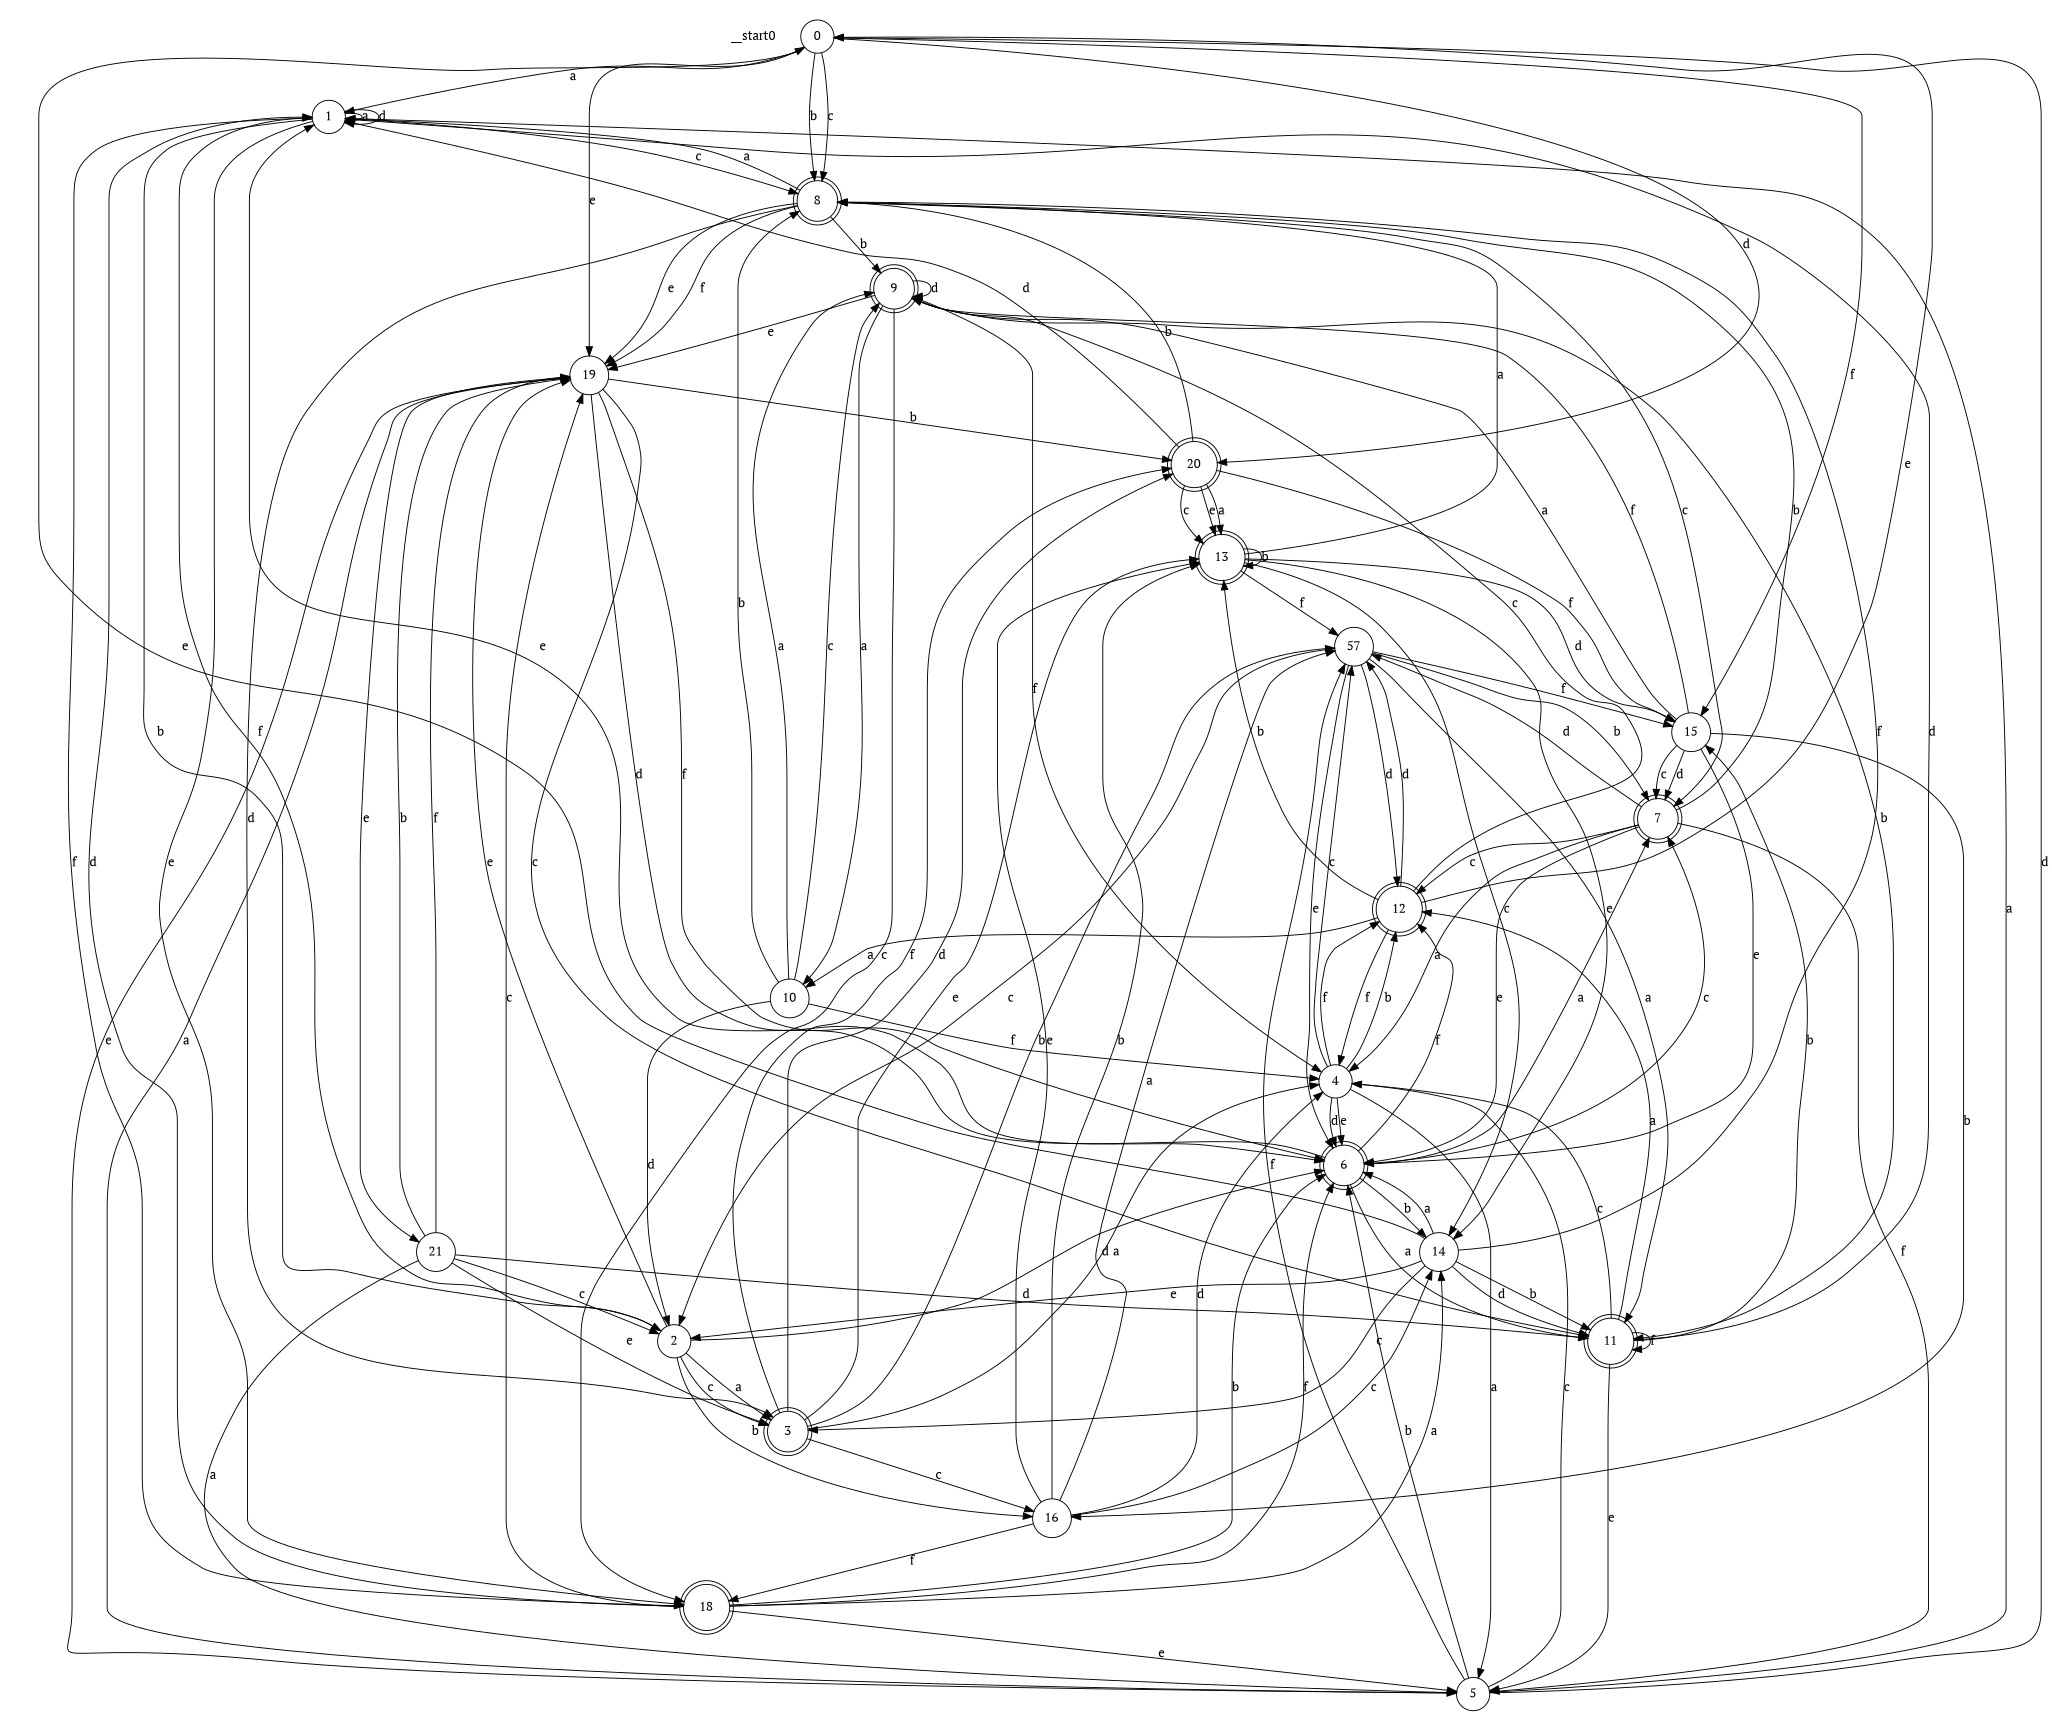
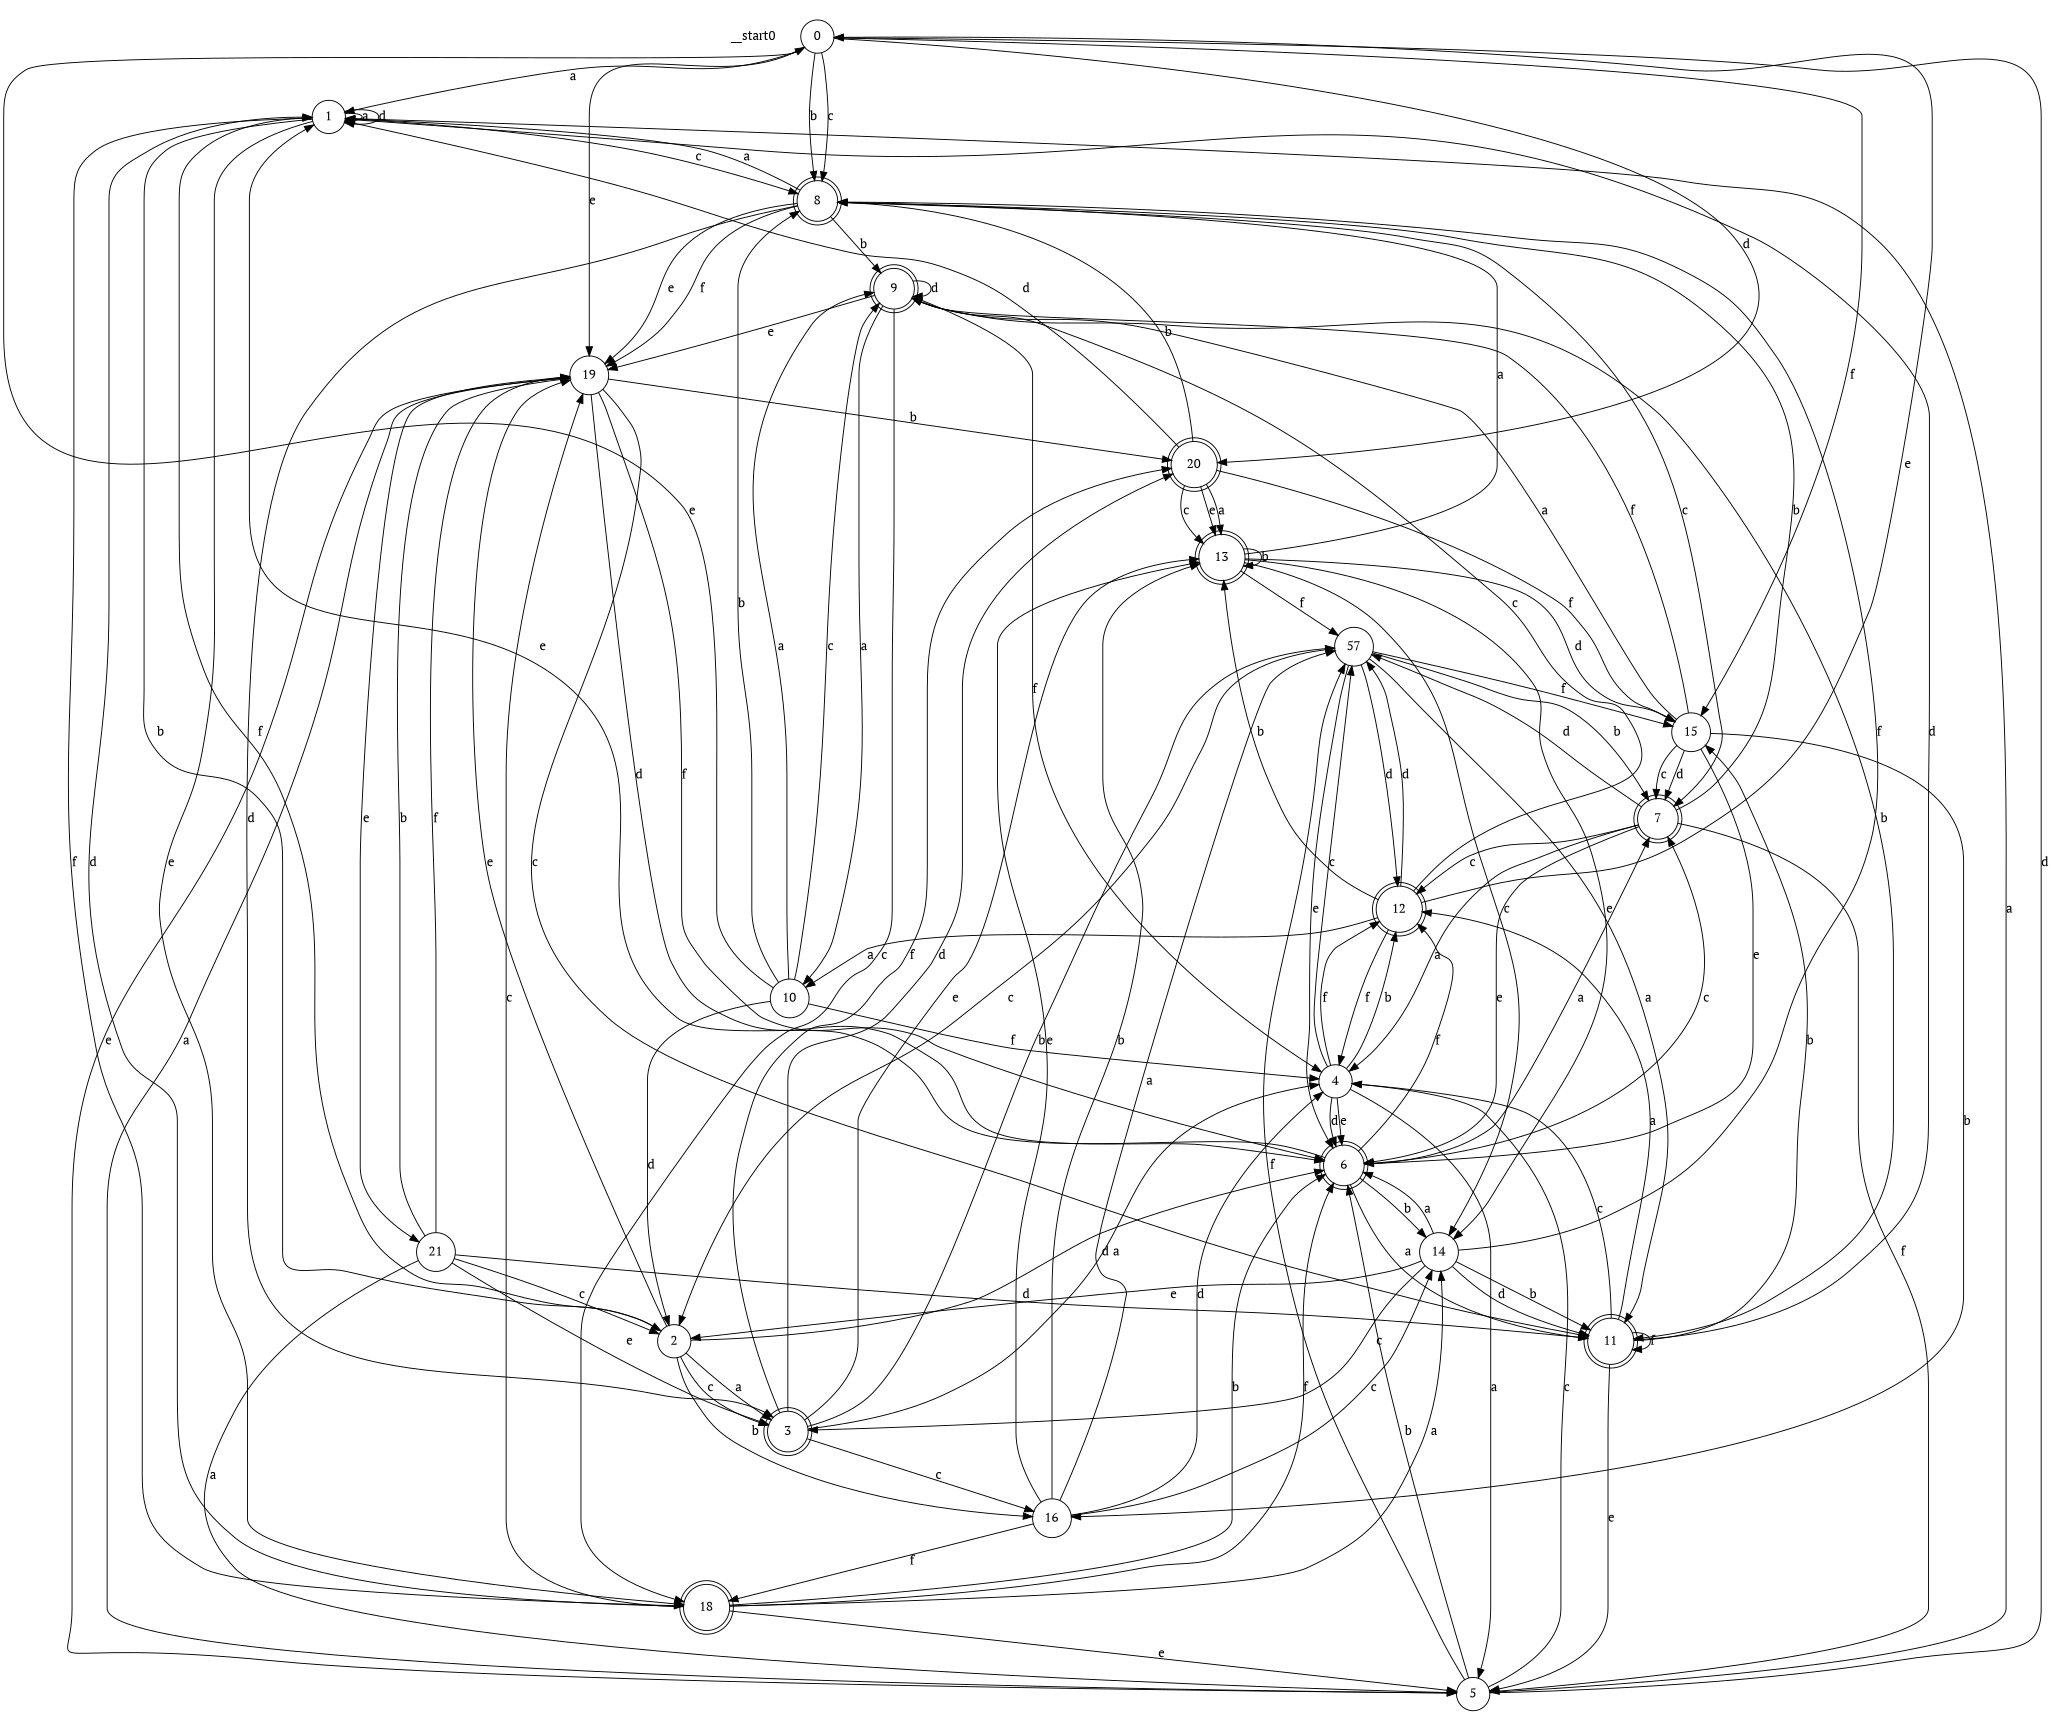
(351, 701) -> (54, 440)
